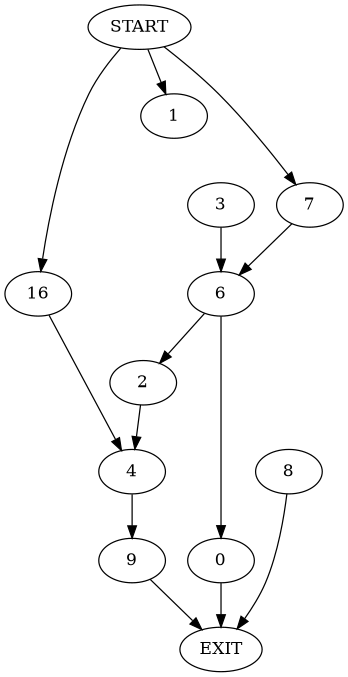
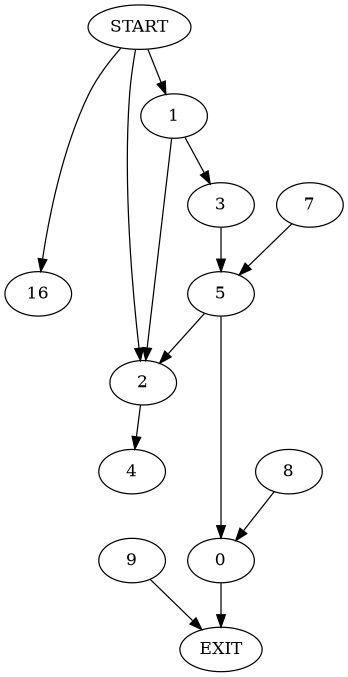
(231, 106) -> (128, 199)
none -> (195, 155)
none -> (159, 243)
(221, 294) -> (221, 294)
(82, 377) -> none
(132, 510) -> none
(274, 559) -> (259, 511)
